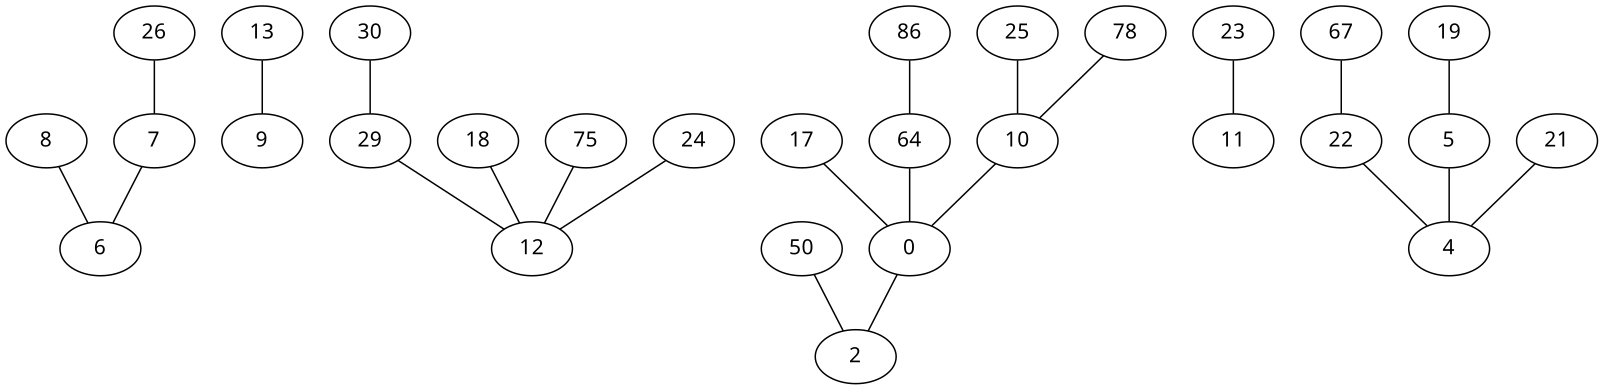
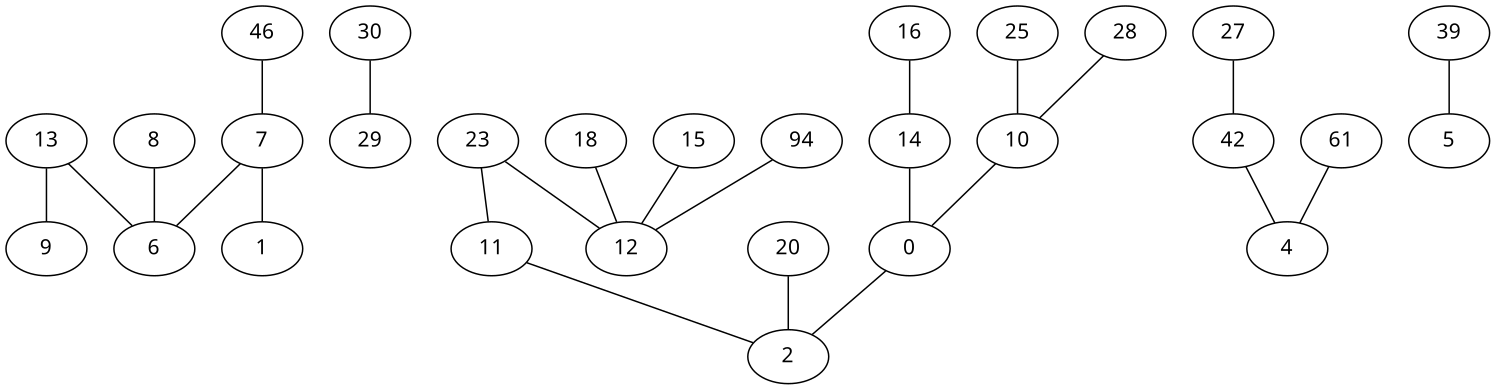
(154, 33) -> (262, 33)
(910, 33) -> (910, 33)
(1125, 33) -> (1125, 33)
(1341, 33) -> (1233, 33)
(1449, 33) -> (1449, 33)
(586, 141) -> (694, 141)
(694, 141) -> (802, 141)
(802, 141) -> none
(910, 141) -> (910, 141)
(1341, 141) -> (1233, 141)
(1557, 141) -> (1341, 141)
none -> (100, 195)
(451, 195) -> (552, 195)
(1449, 195) -> none
none -> (262, 249)
(802, 249) -> (788, 249)
none -> (640, 303)
